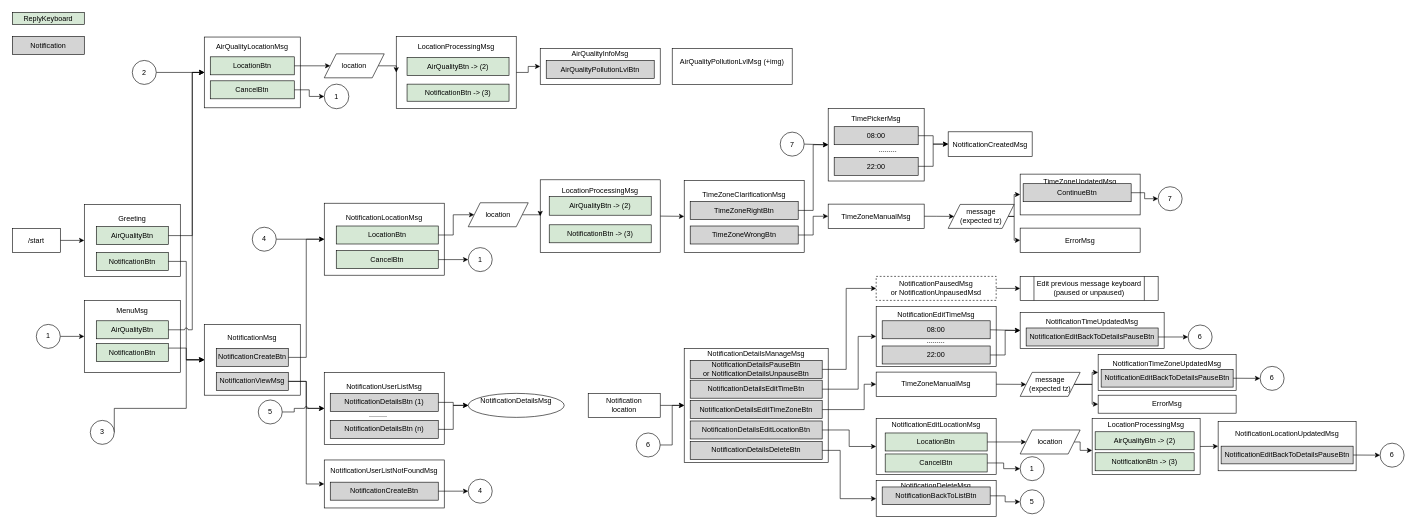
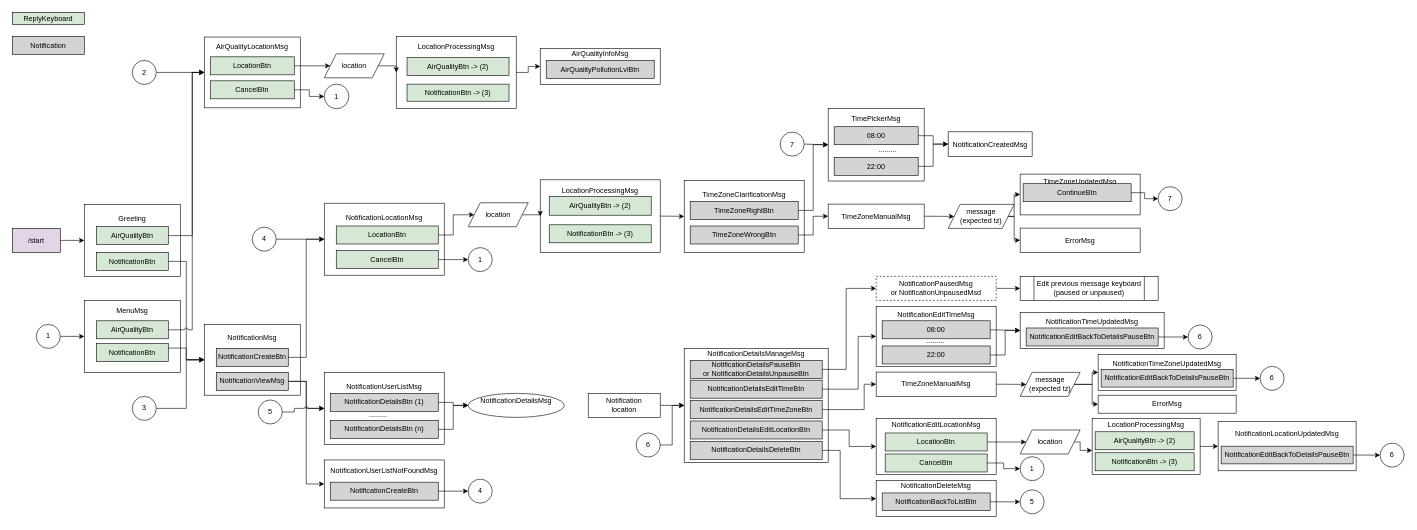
(732, 66) -> none
(36, 240) -> (36, 240)
(102, 432) -> (144, 408)
(936, 496) -> (936, 502)
